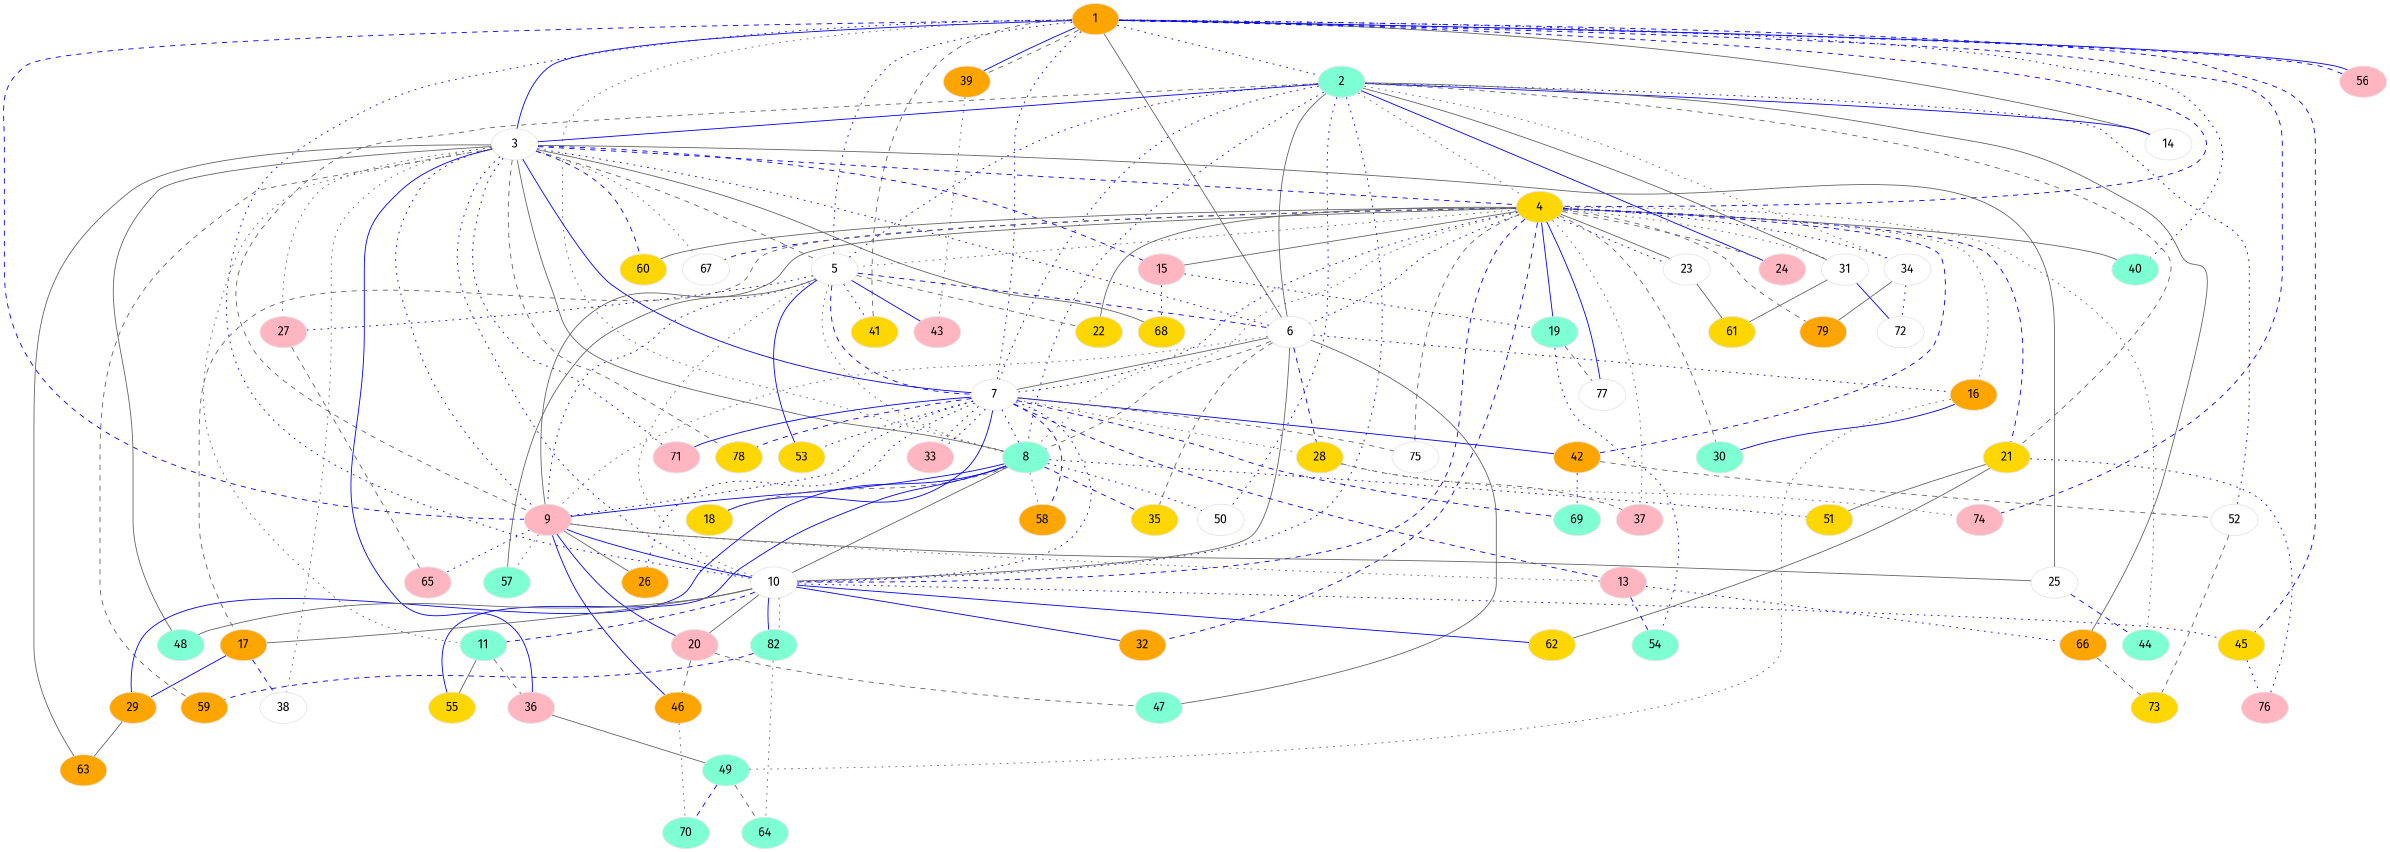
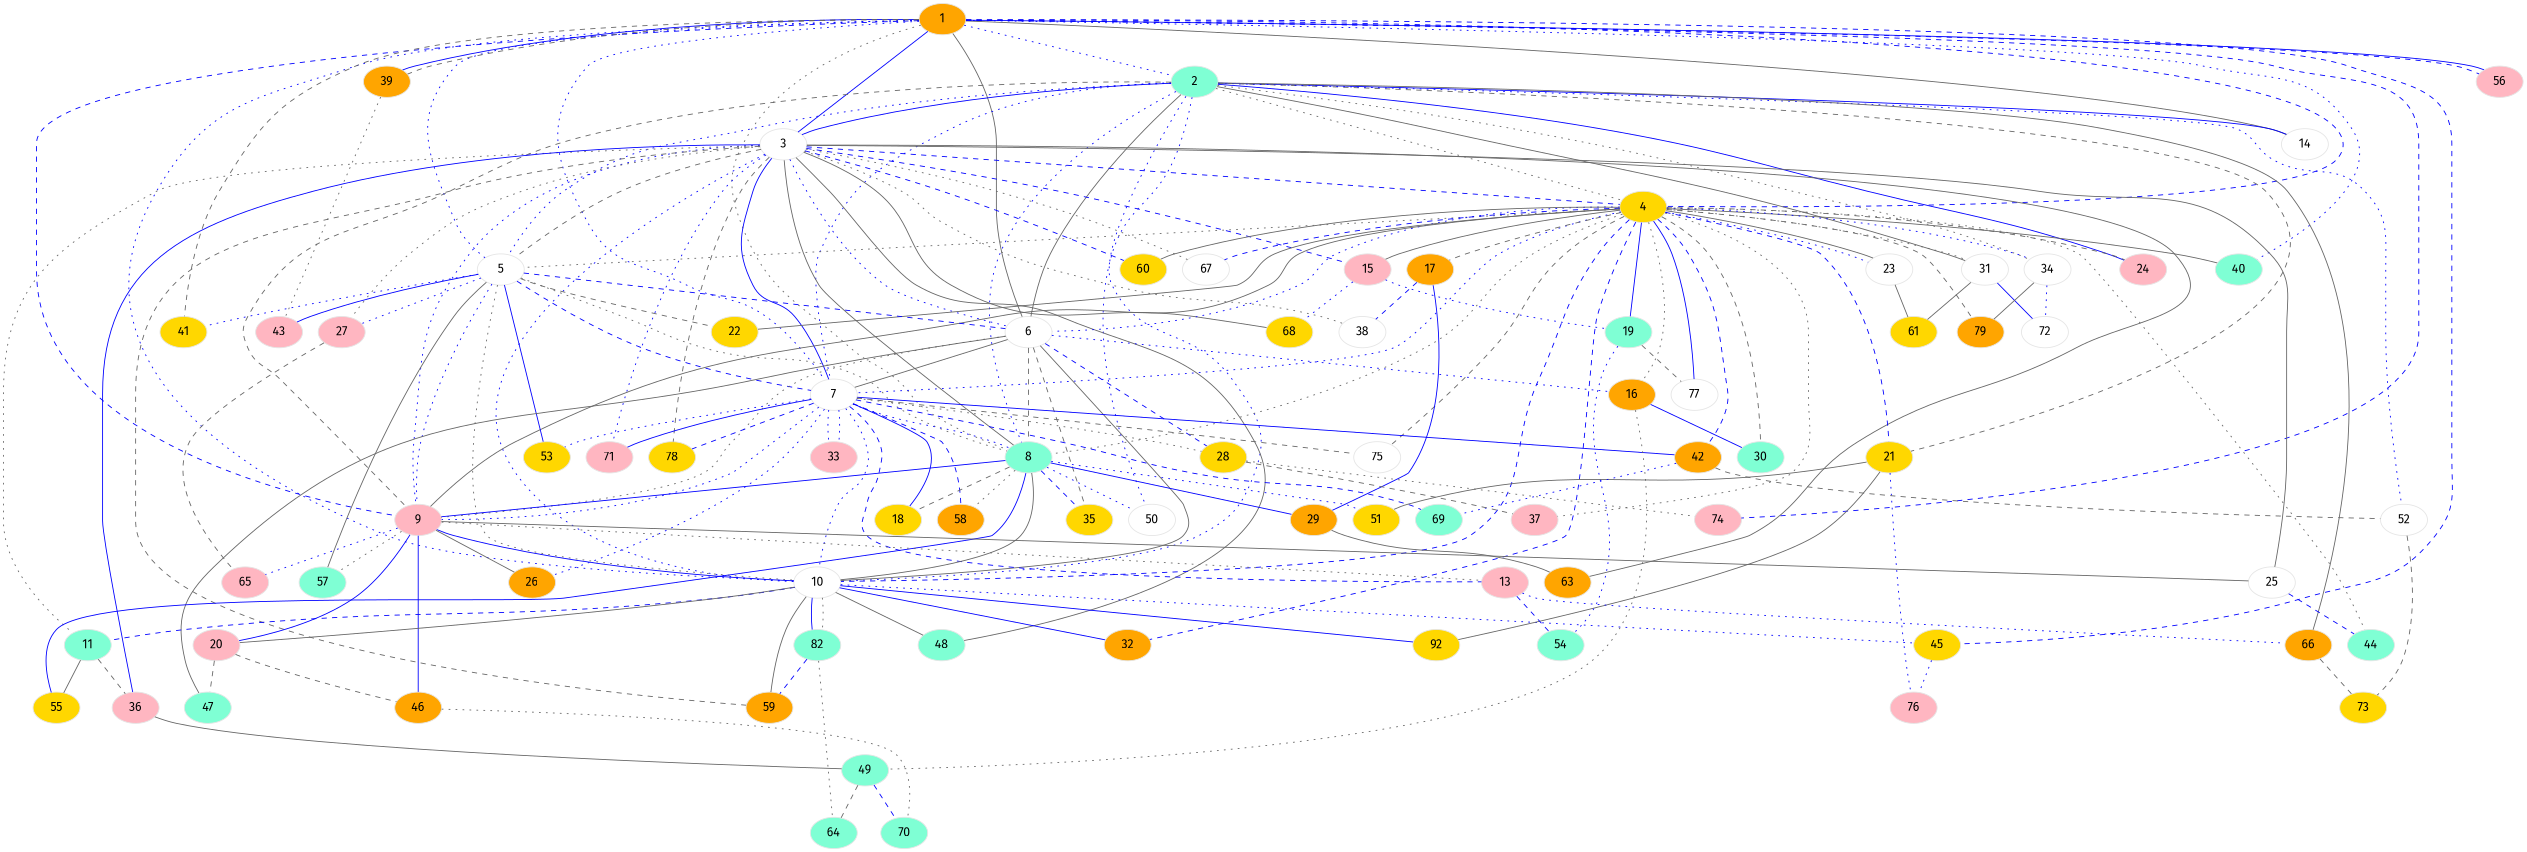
(522, 621) -> (781, 642)
(1552, 645) -> (1436, 645)
